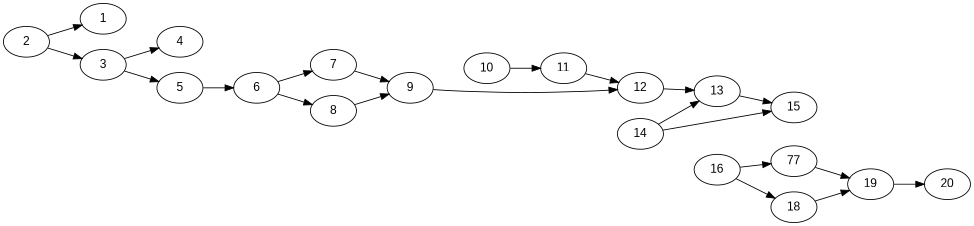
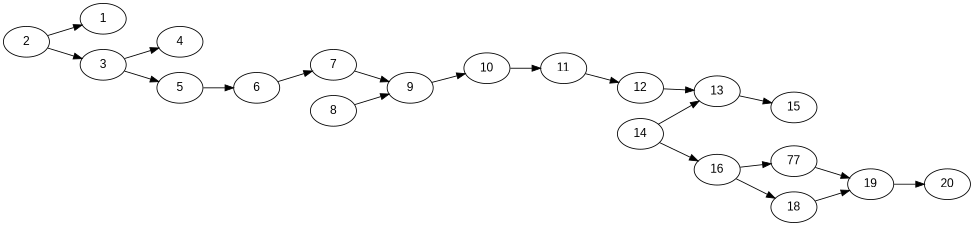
(521, 93) -> (444, 79)
(291, 98) -> none
(713, 121) -> (675, 150)
